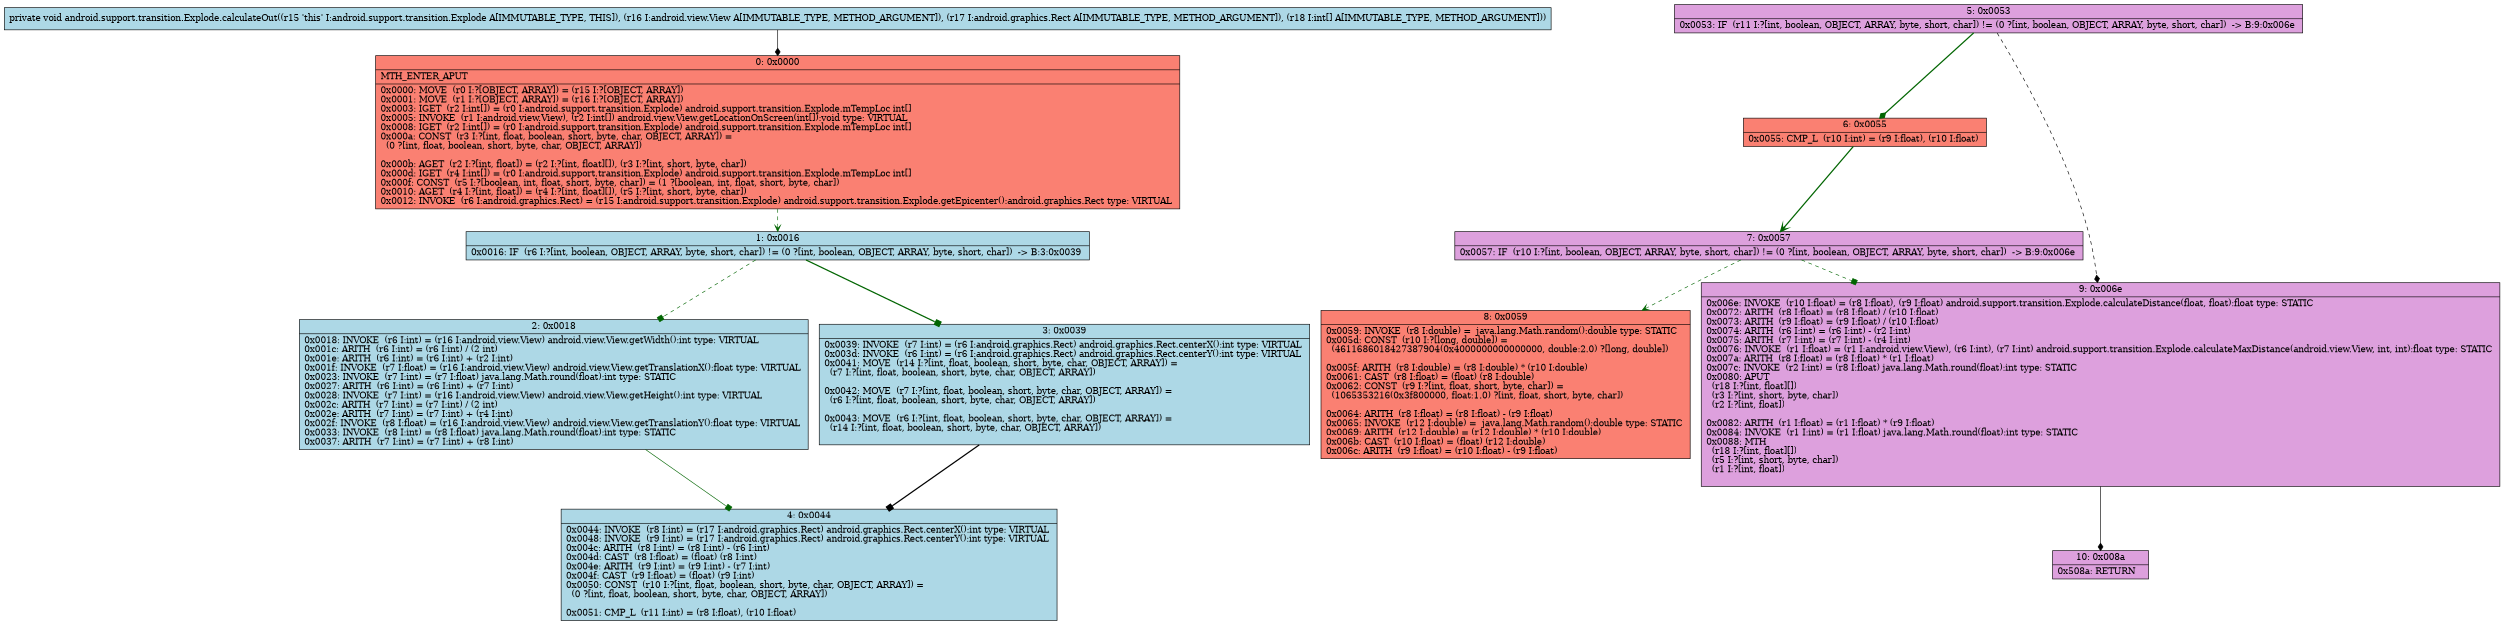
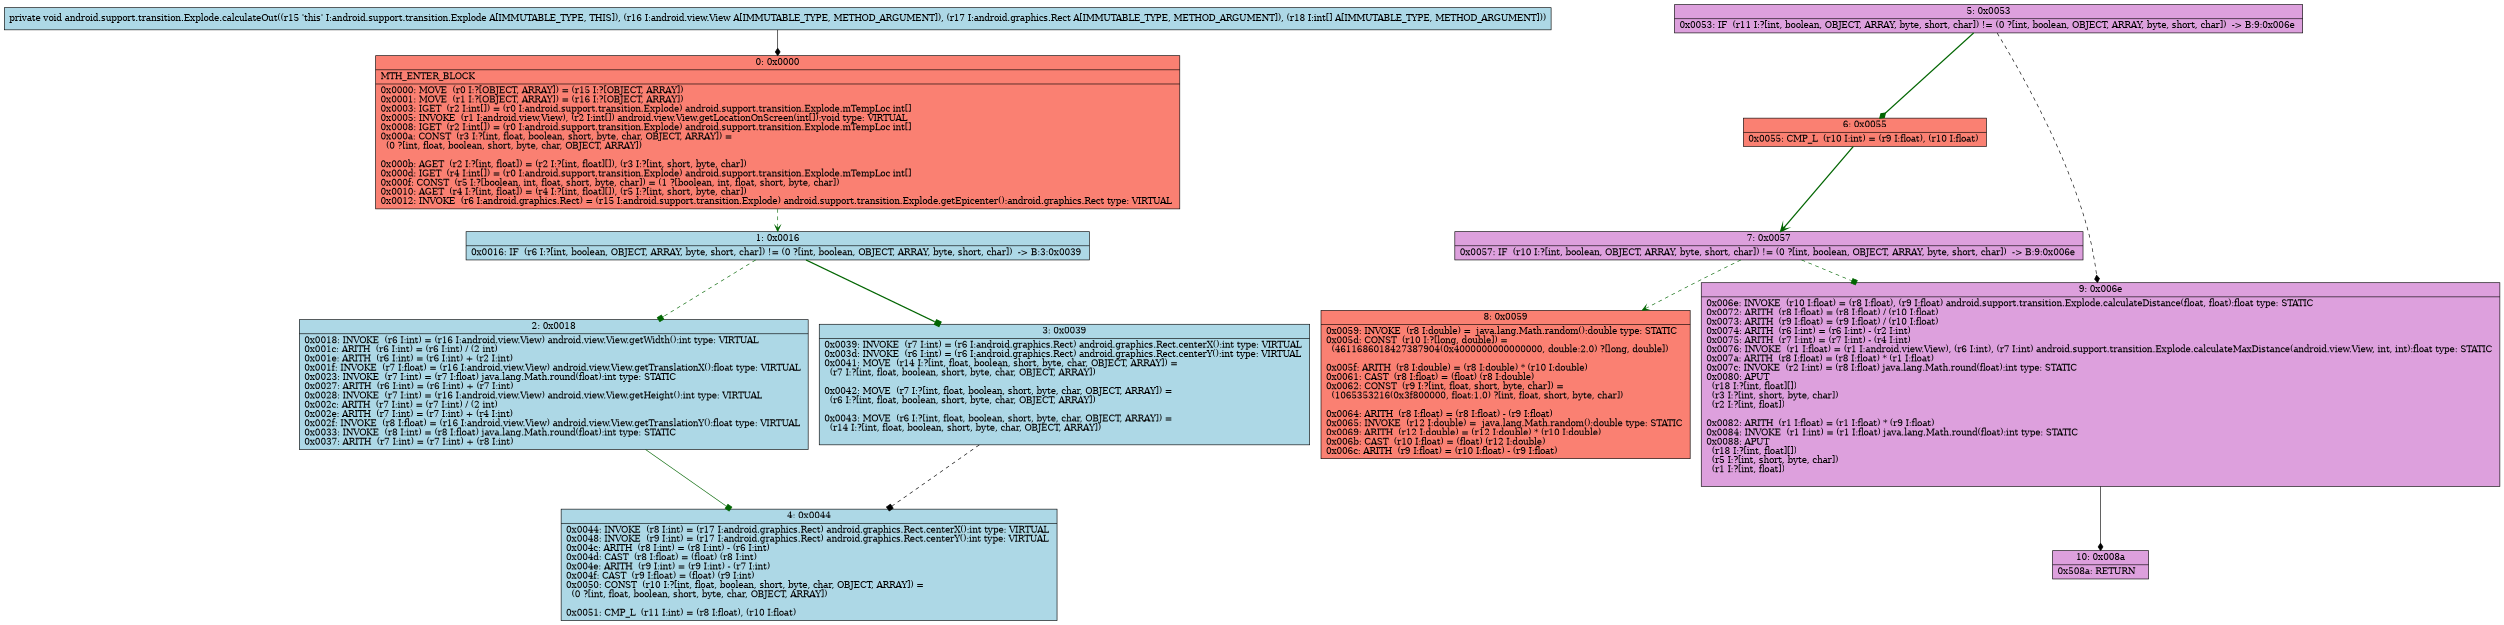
(424, 77) -> (428, 77)
(1739, 442) -> (1741, 442)
(936, 475) -> (936, 475)
